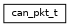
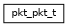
(35, 14) -> (34, 14)
